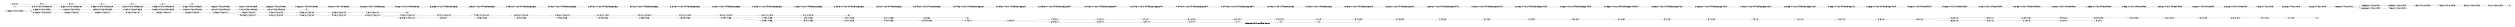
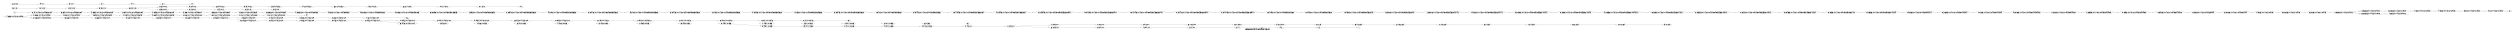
(1712, 19) -> none
